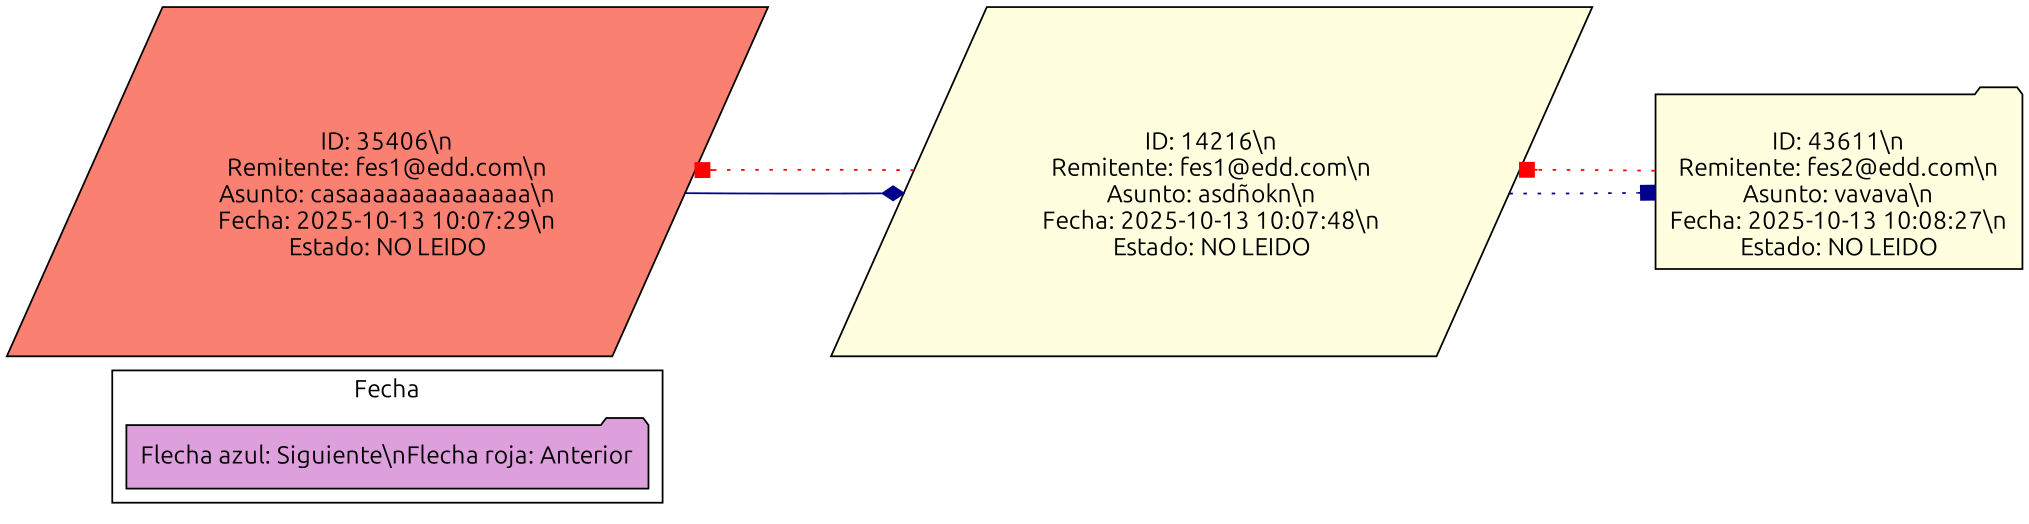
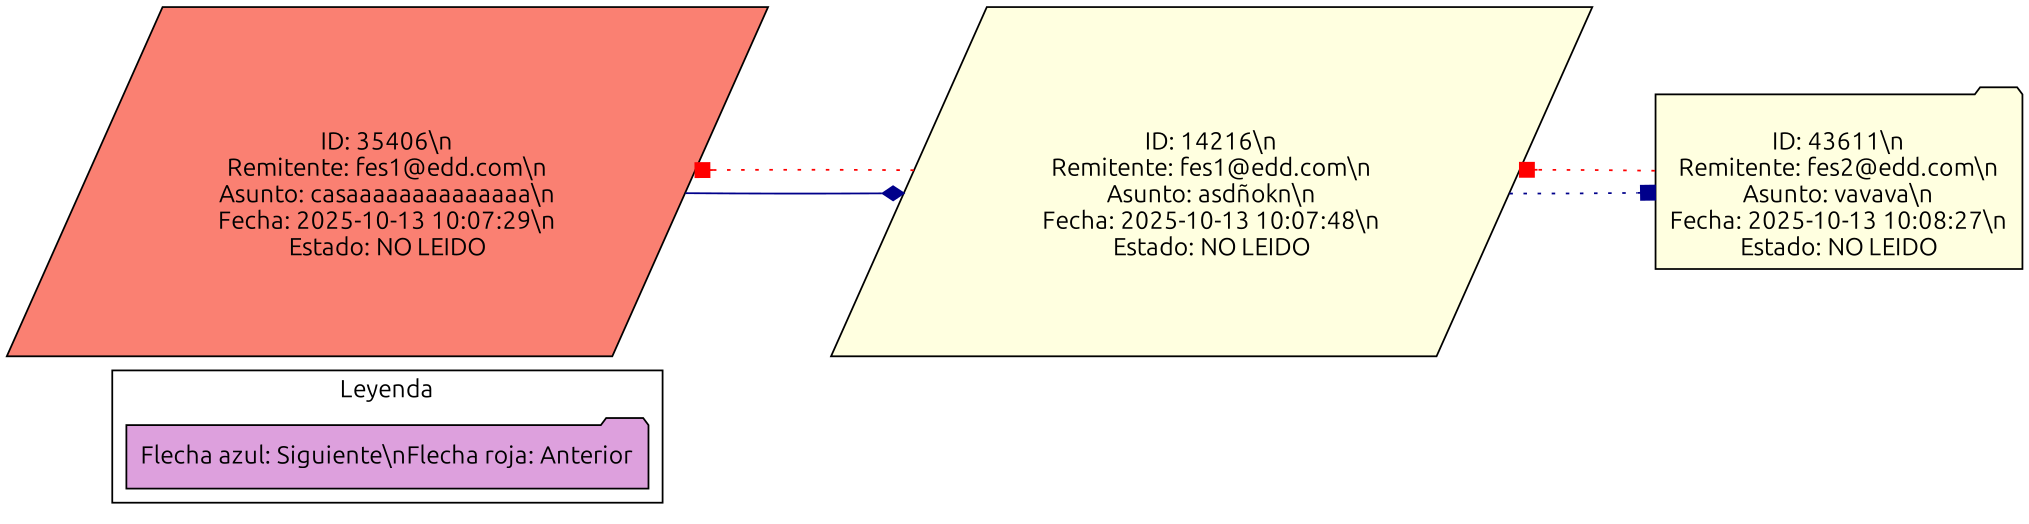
(387, 391) -> (387, 391)
